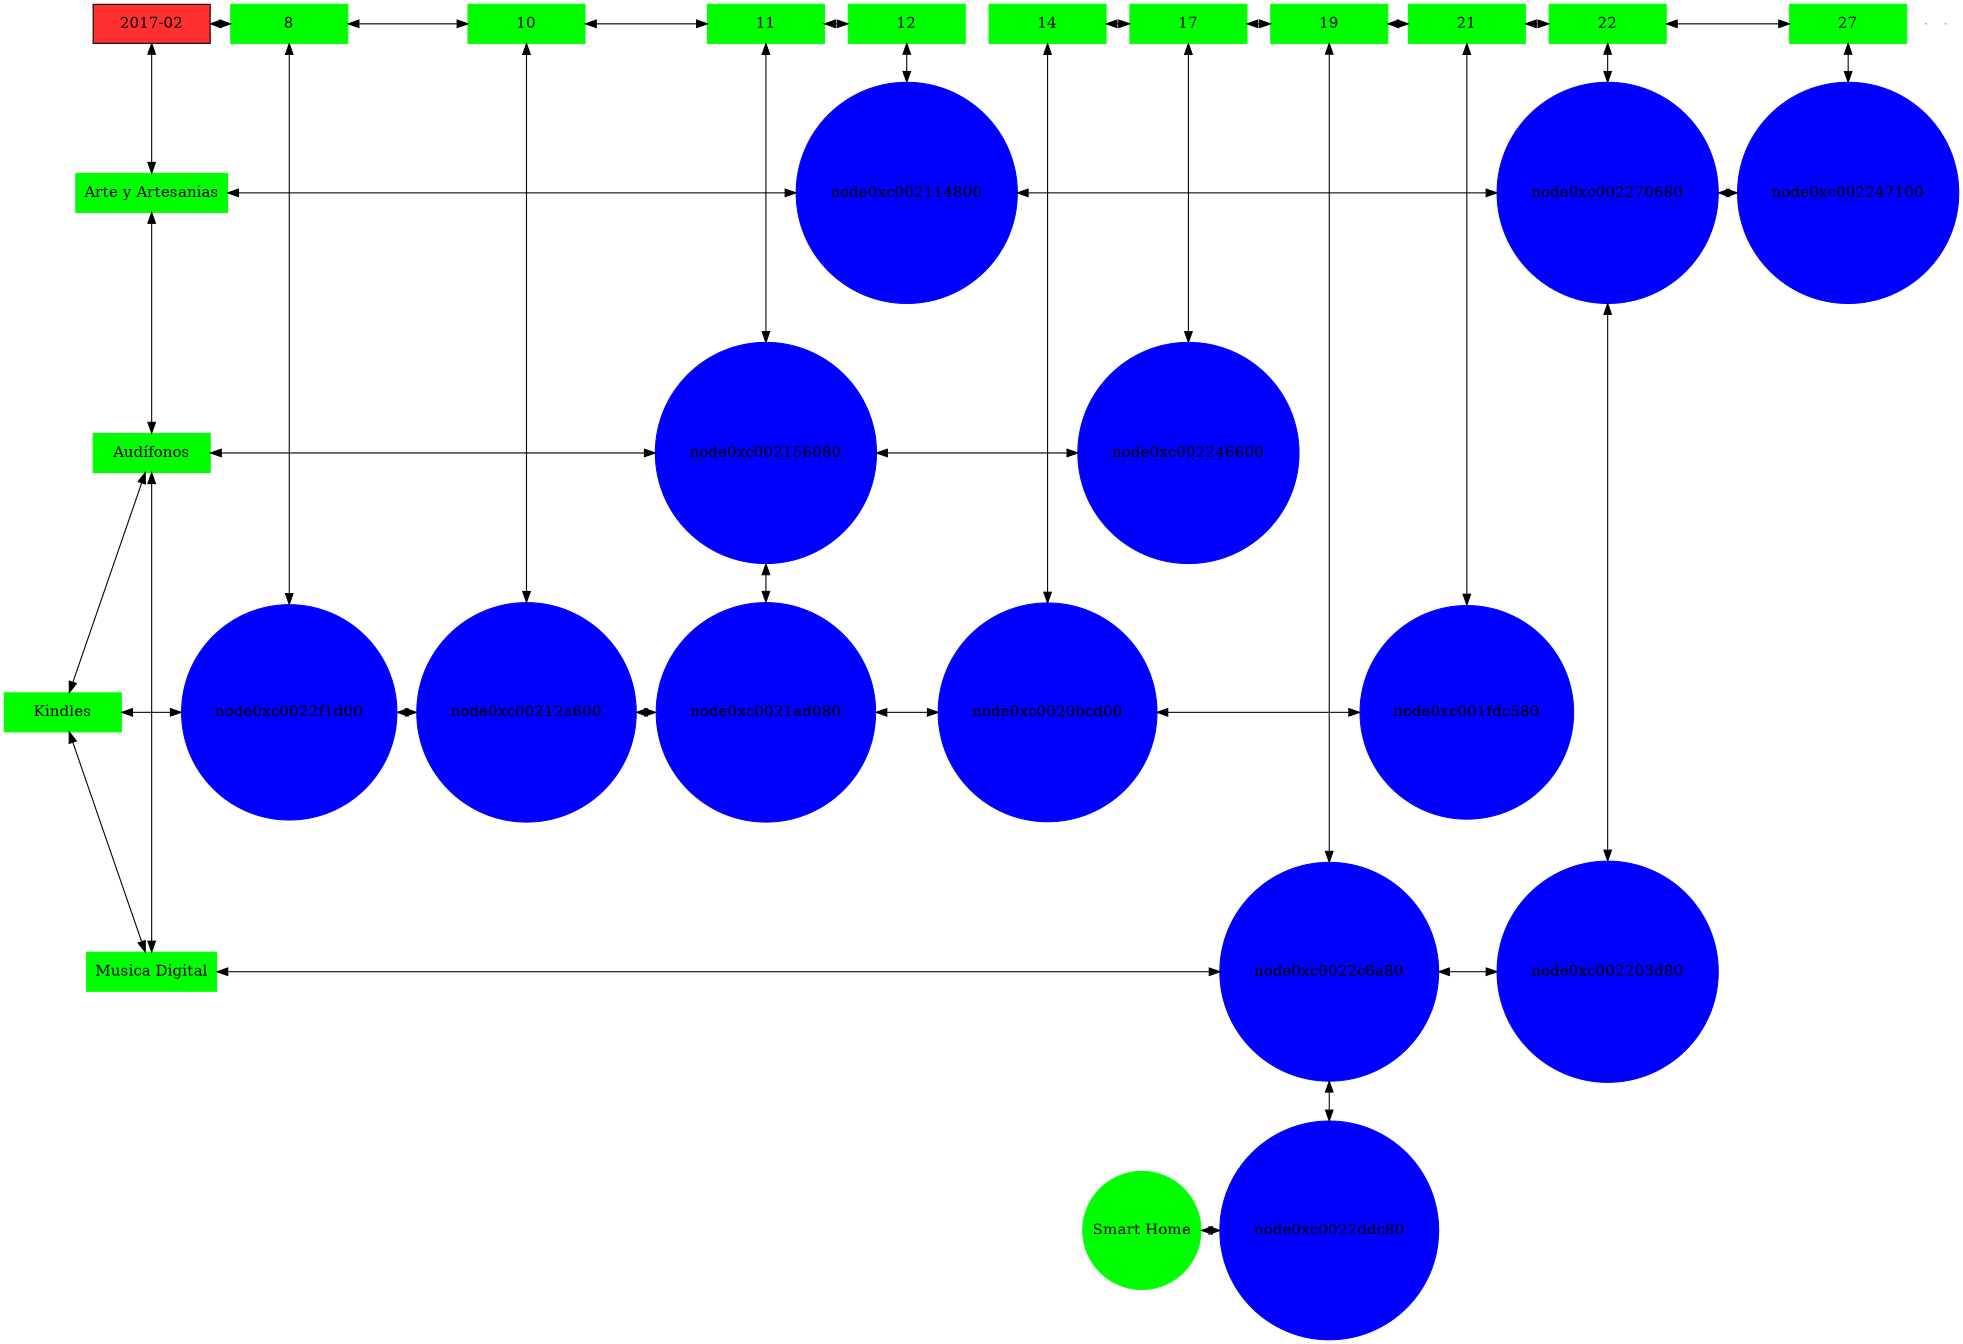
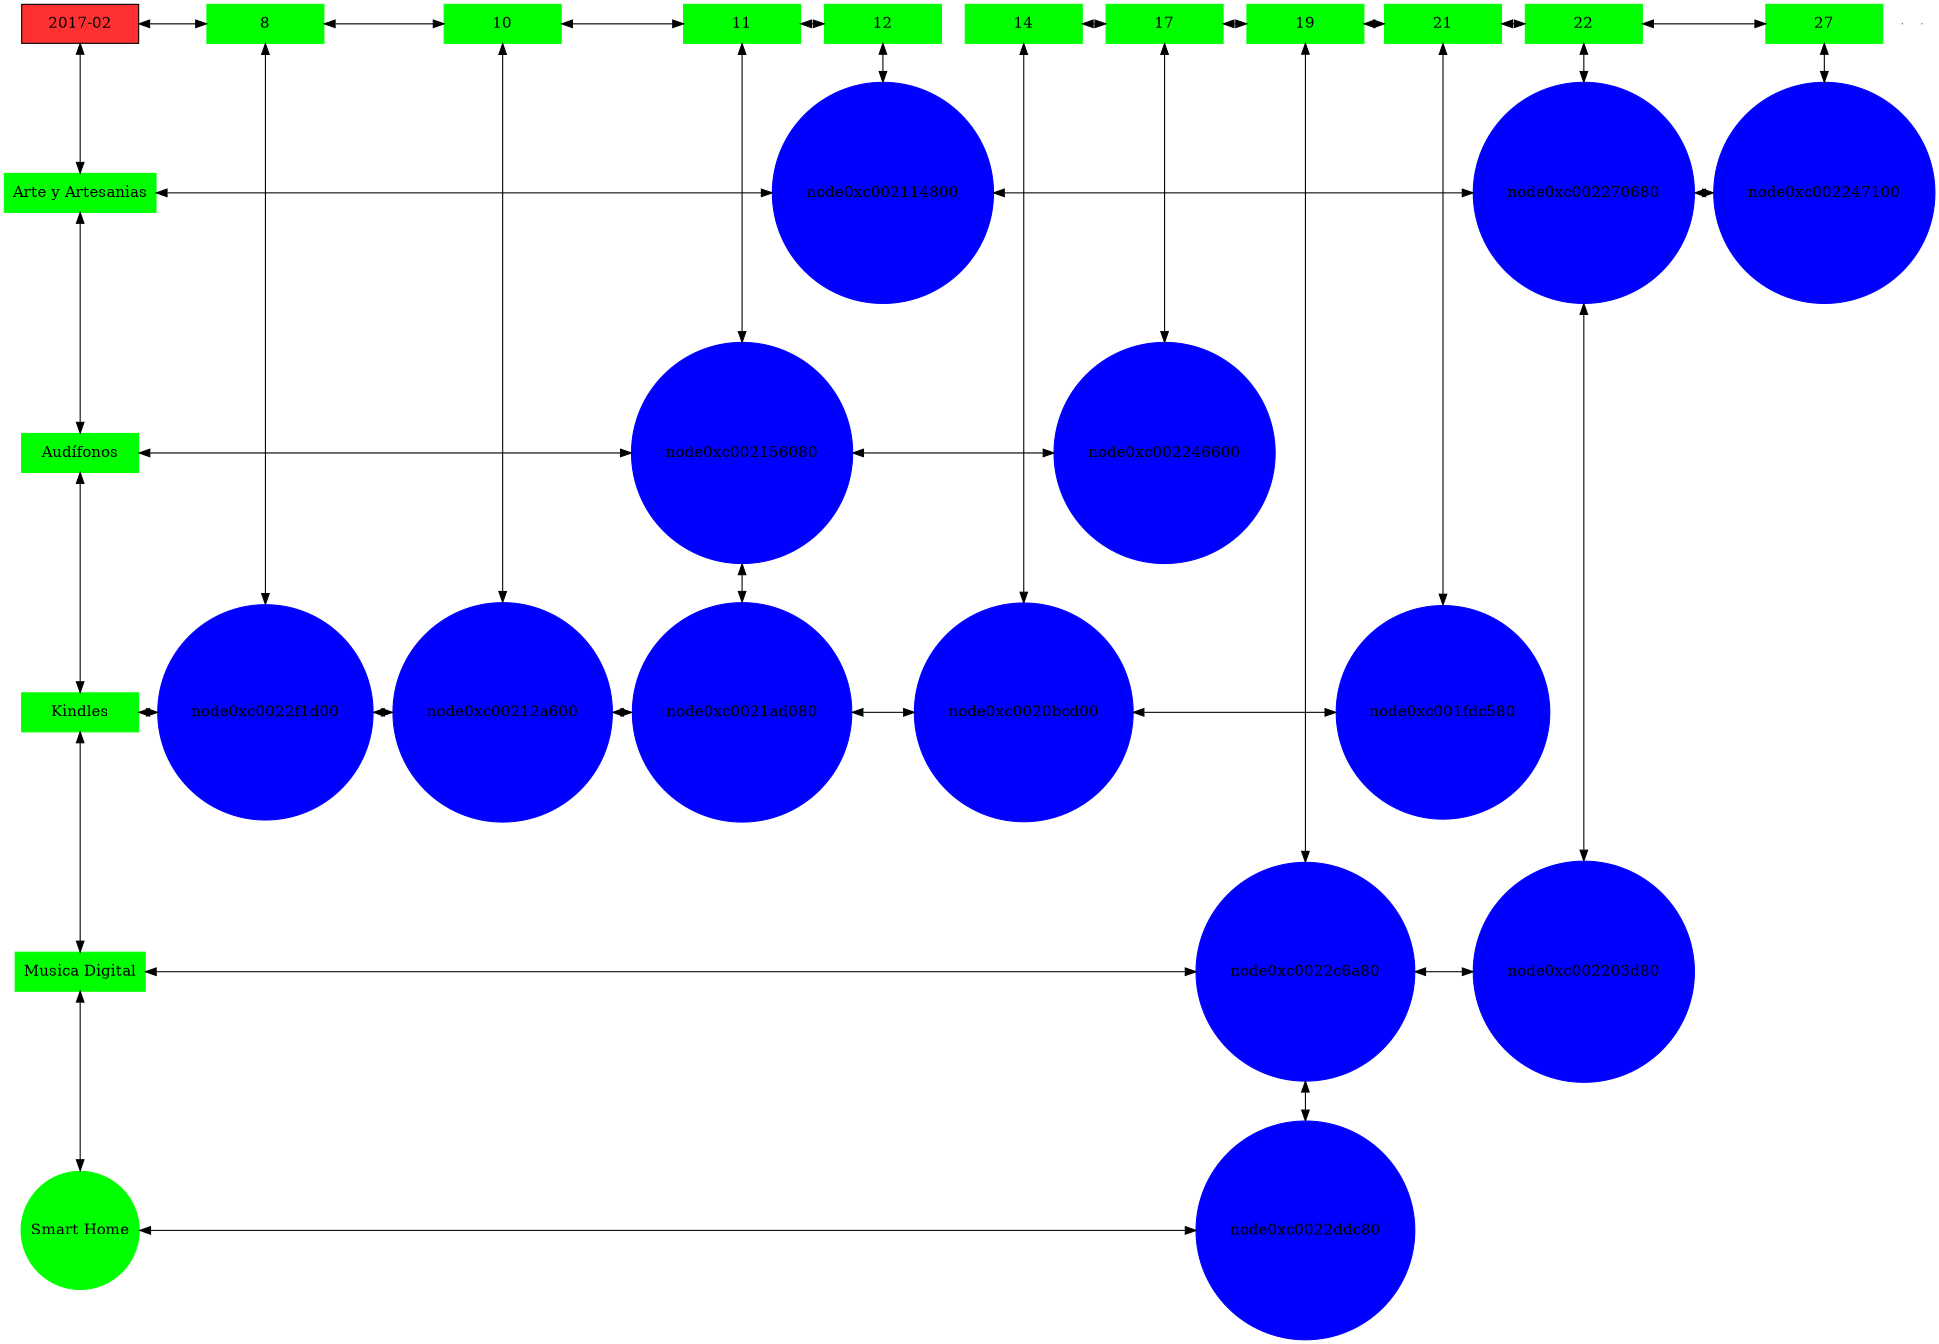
(152, 724) -> (80, 1081)
